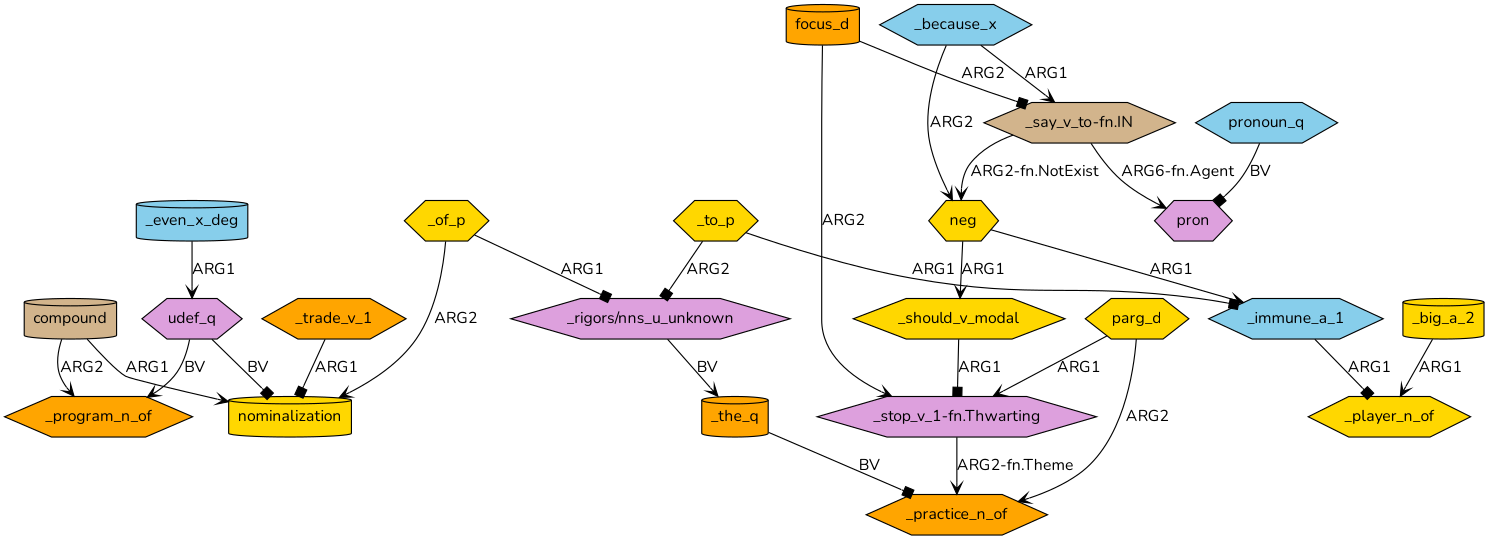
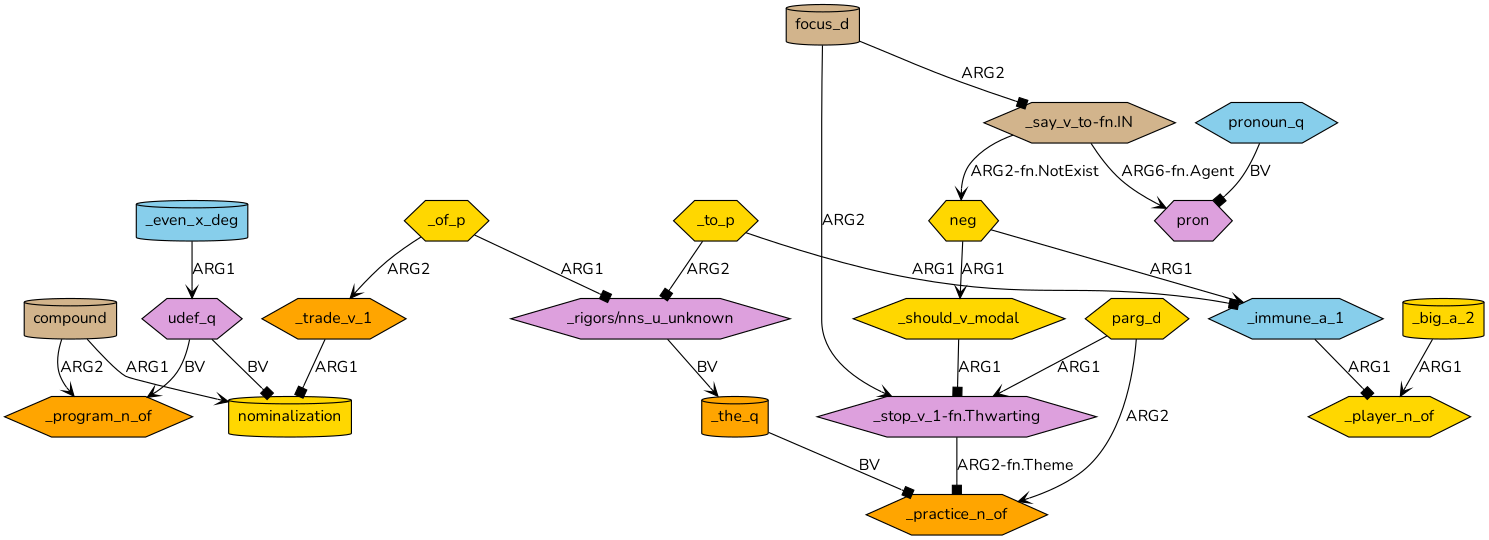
(823, 25) -> (823, 25)
(956, 25) -> none
(421, 332) -> (387, 261)
(957, 460) -> (957, 460)
